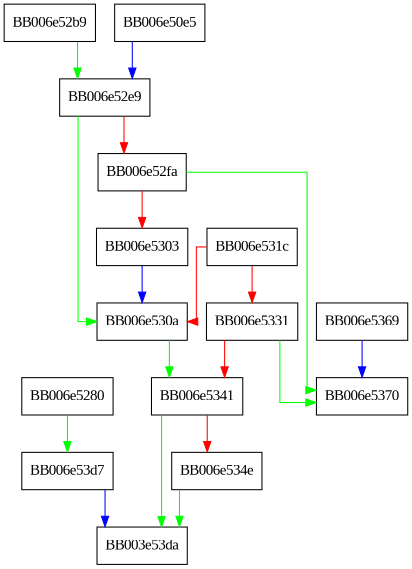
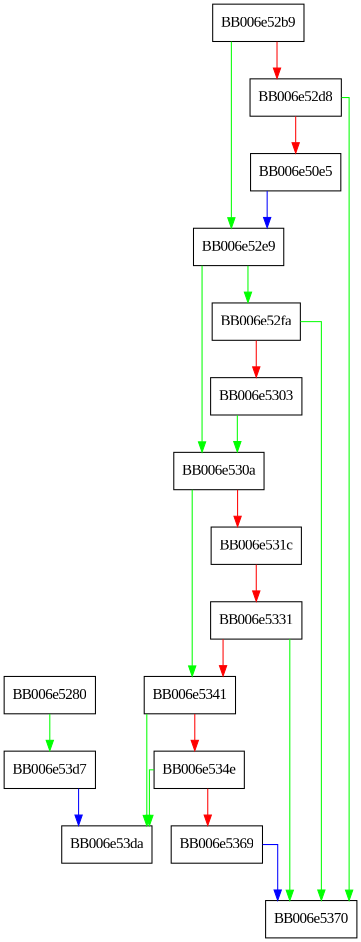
none -> (296, 98)
(124, 130) -> (248, 279)
(142, 279) -> (237, 428)
(196, 280) -> (238, 503)
(142, 546) -> (107, 845)
none -> (208, 802)
